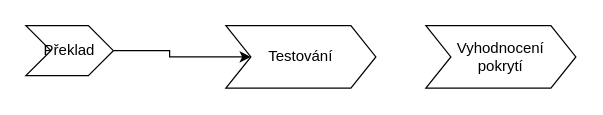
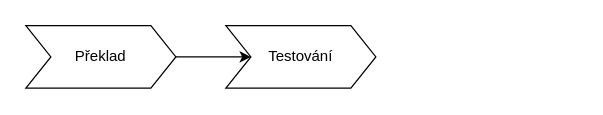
(69, 51) -> (101, 57)
(501, 57) -> none
